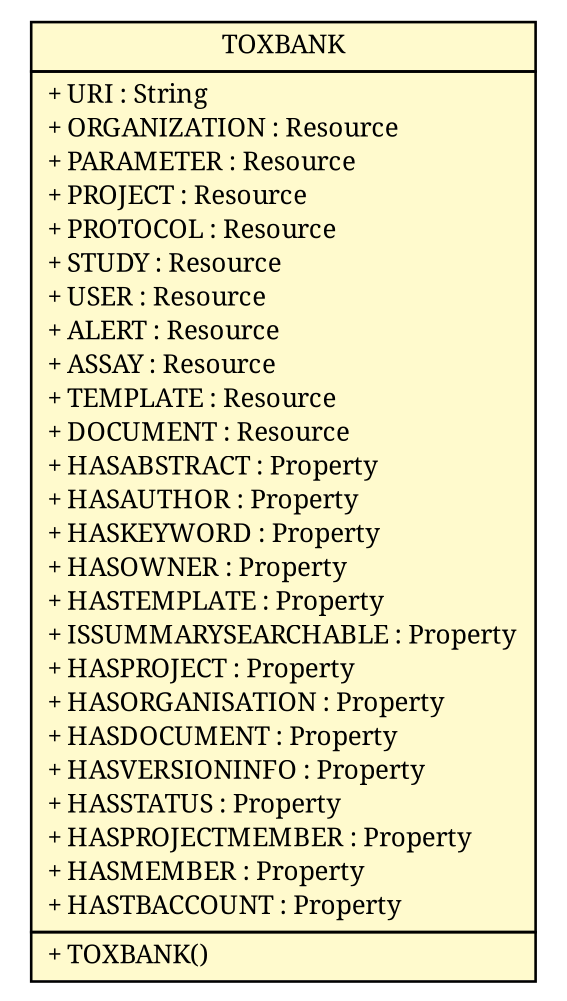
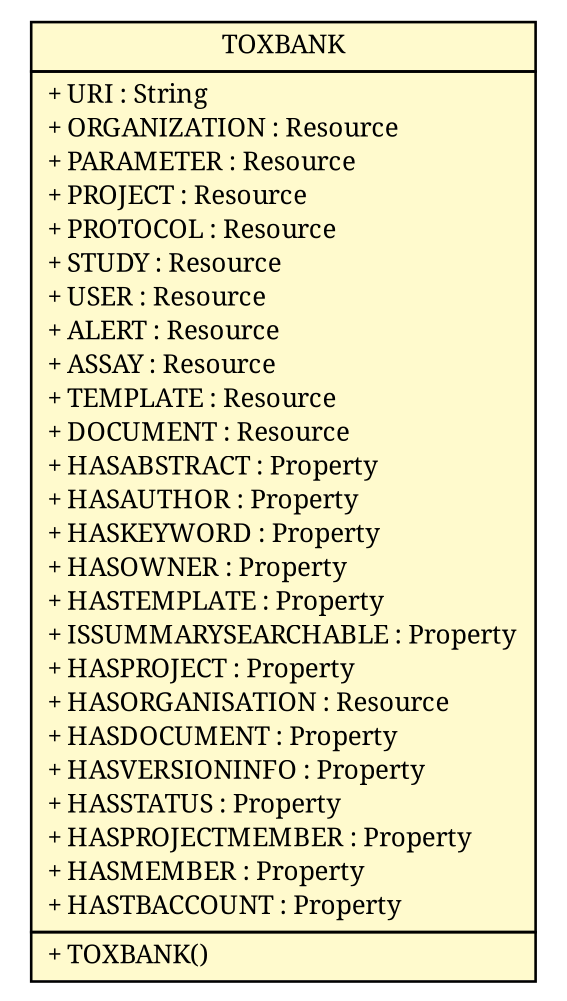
(247, 703) -> (250, 703)
